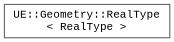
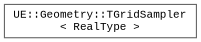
(87, 21) -> (100, 21)
